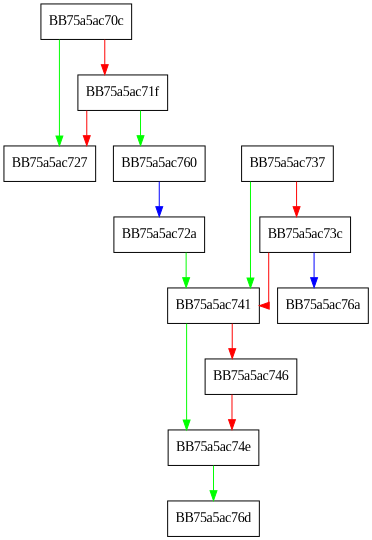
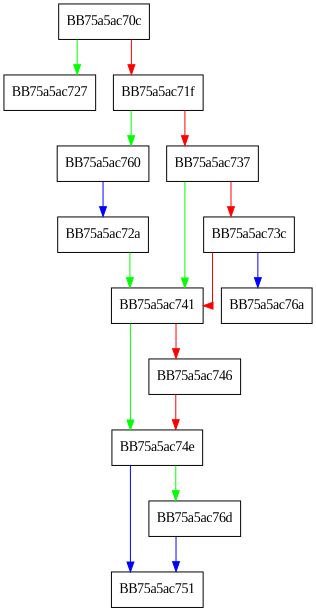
(87, 123) -> (185, 123)
none -> (157, 590)
